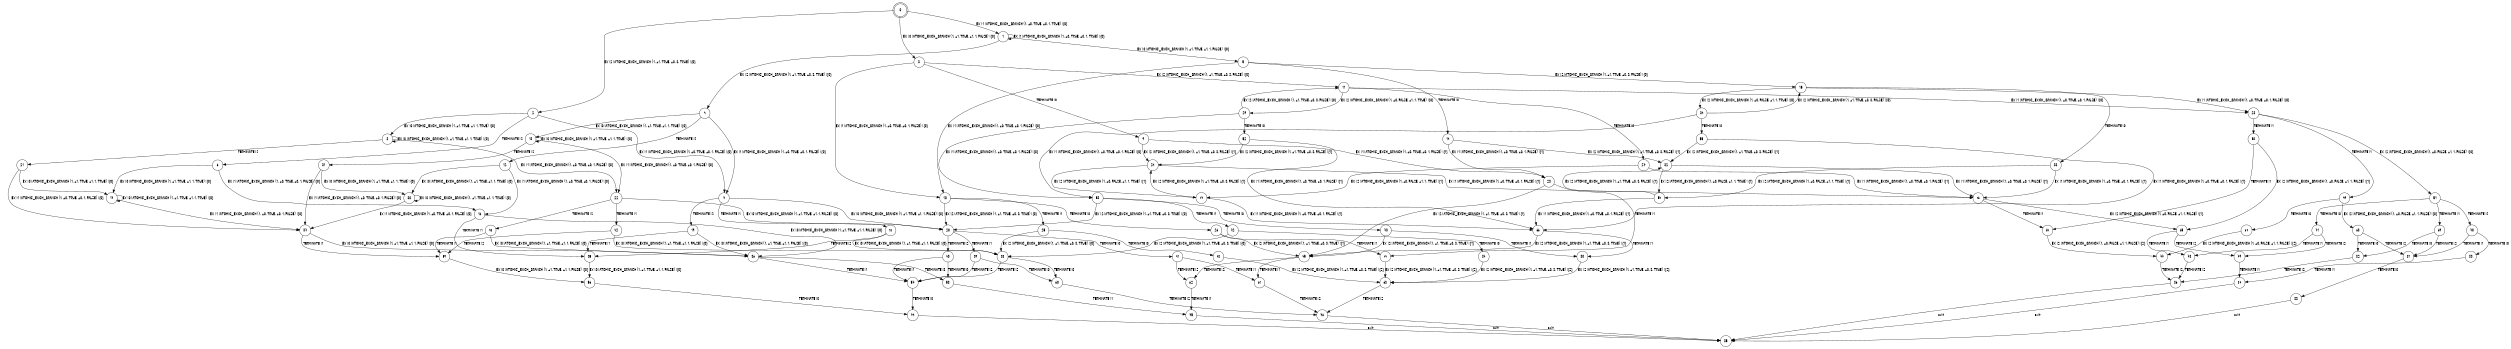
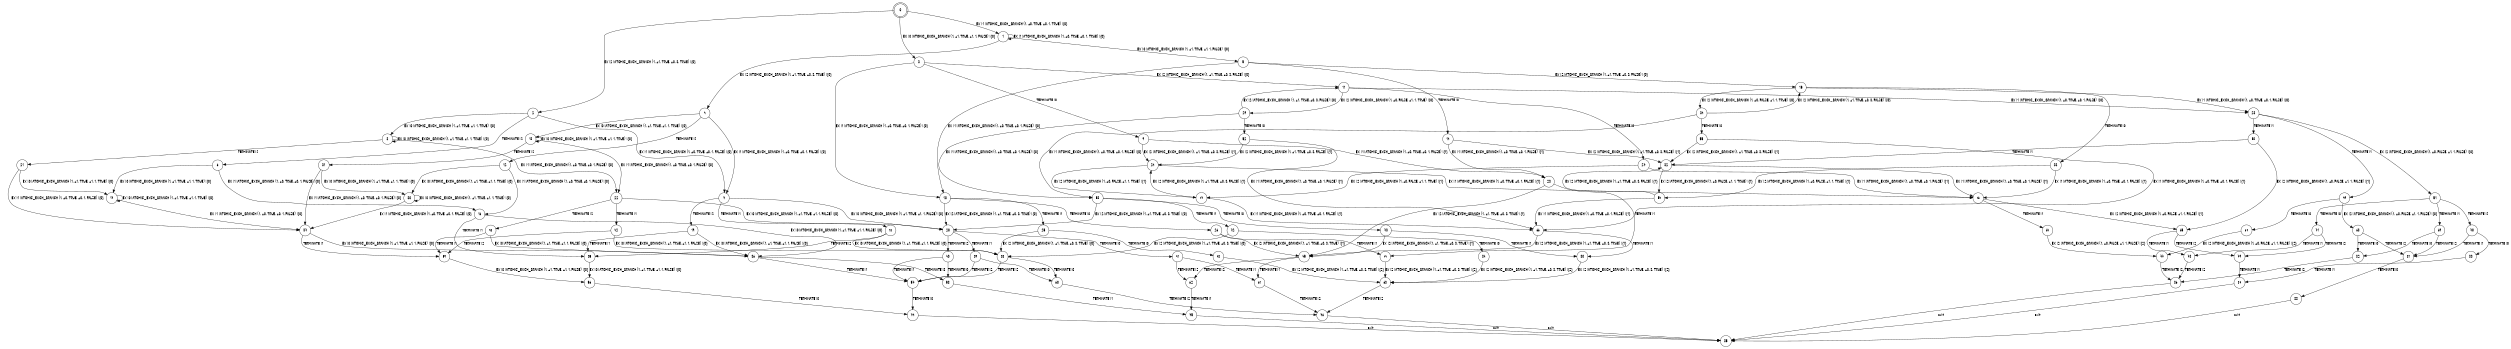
(2174, 209) -> (1961, 152)
